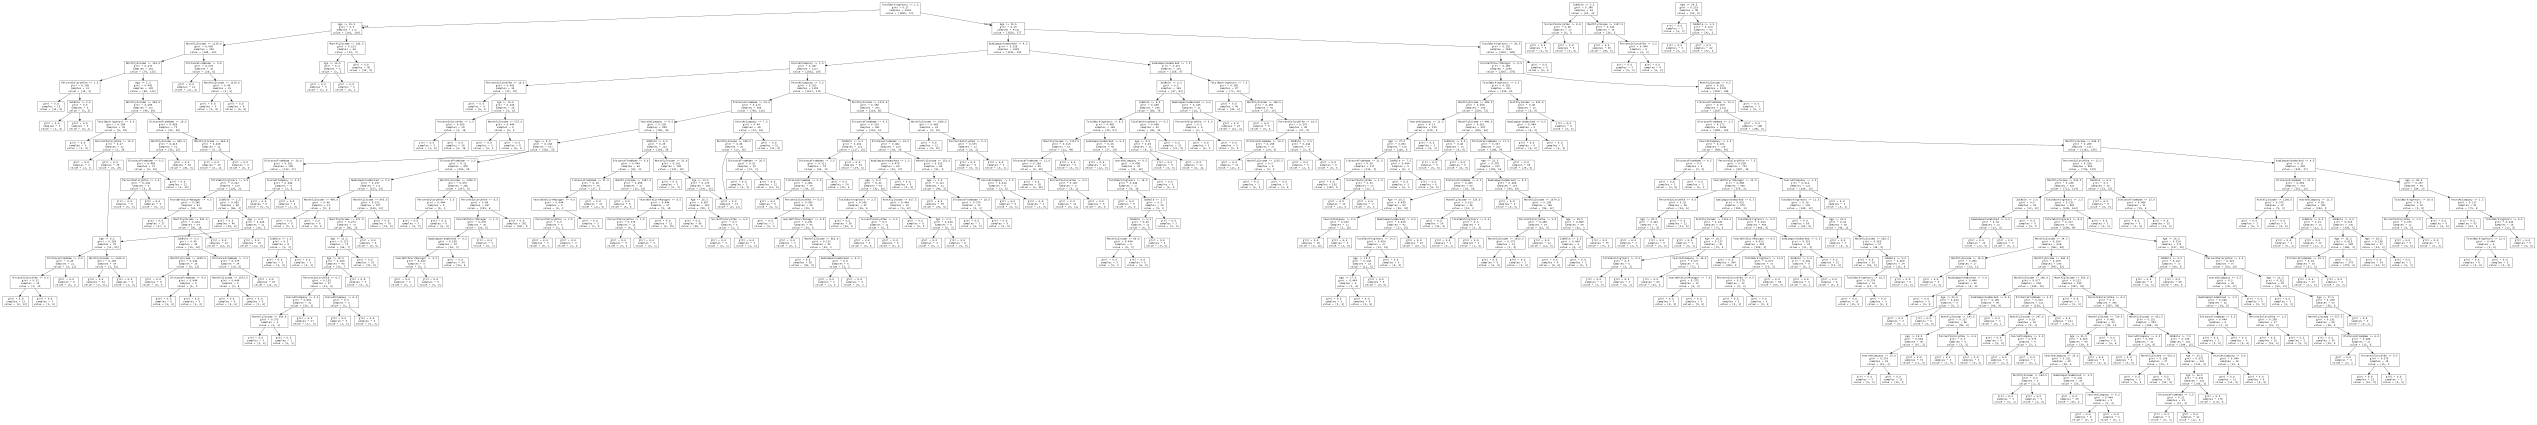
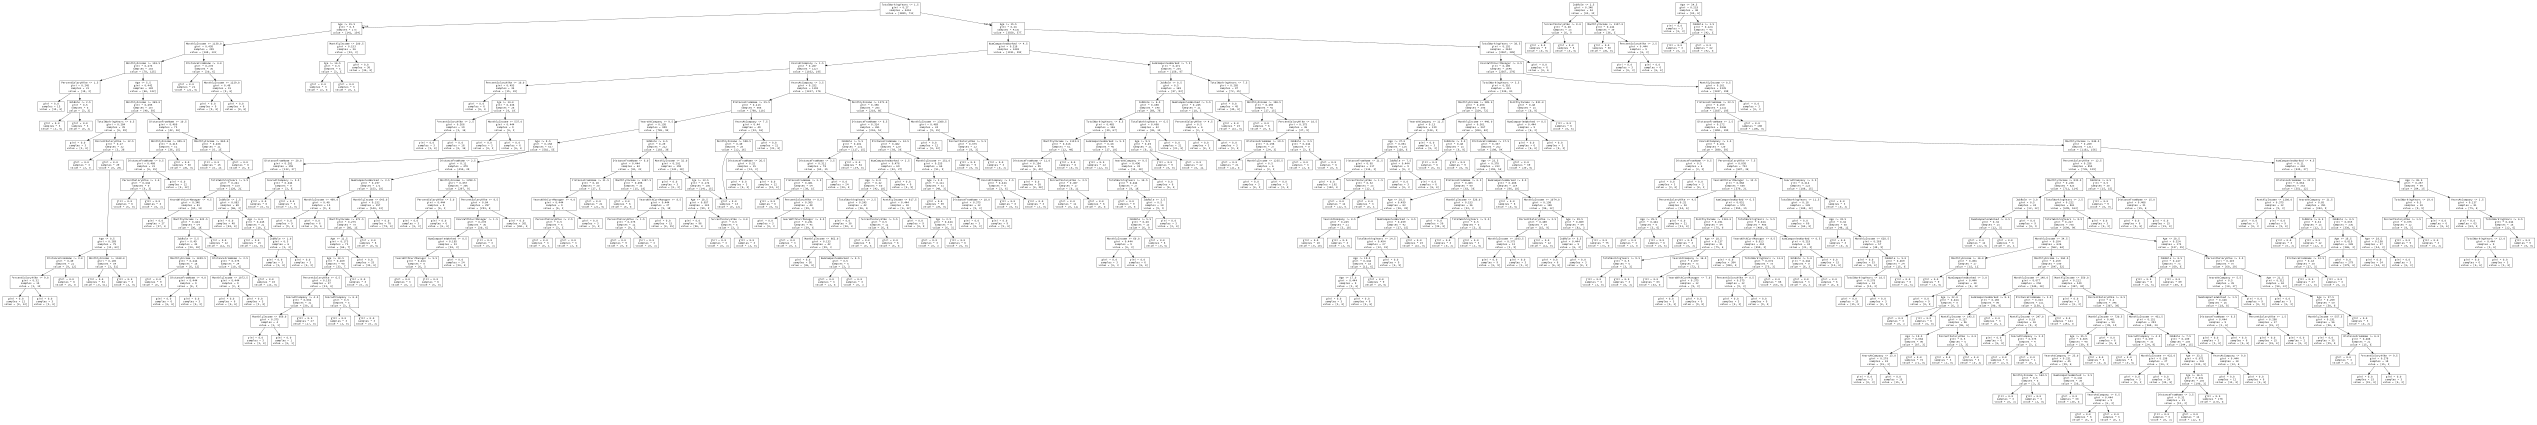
(1702, 38) -> (1704, 40)
(182, 236) -> (267, 233)
